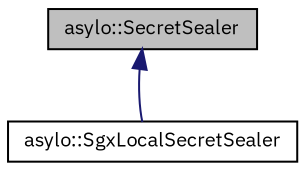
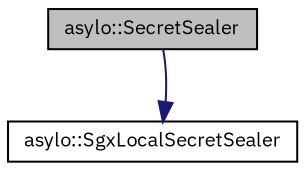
(139, 96) -> (166, 75)
